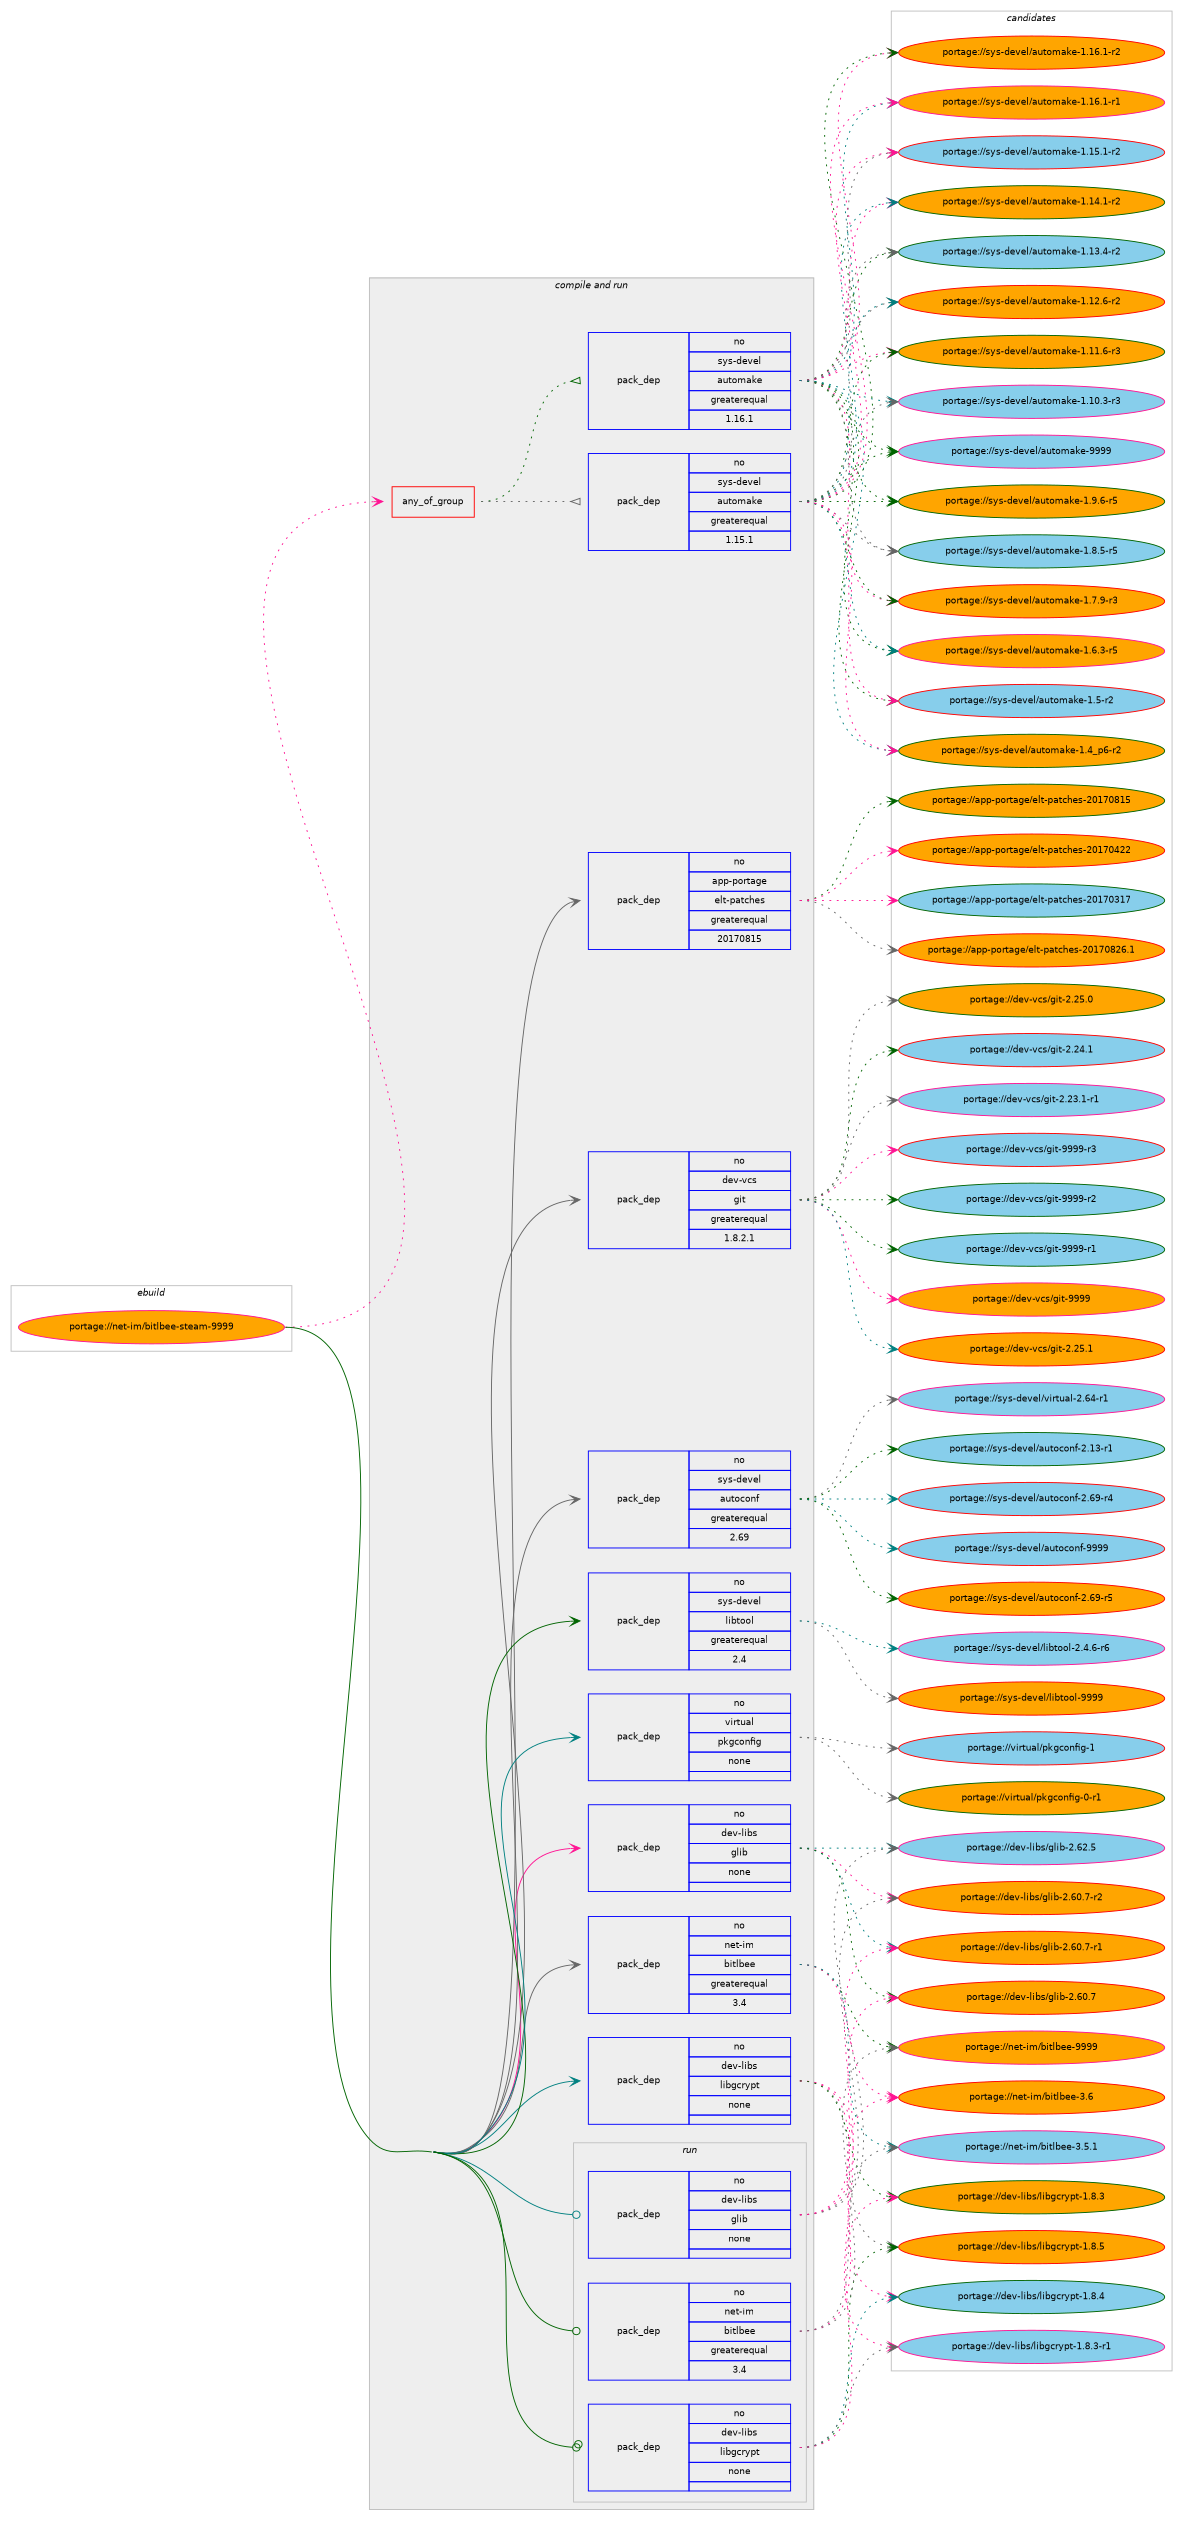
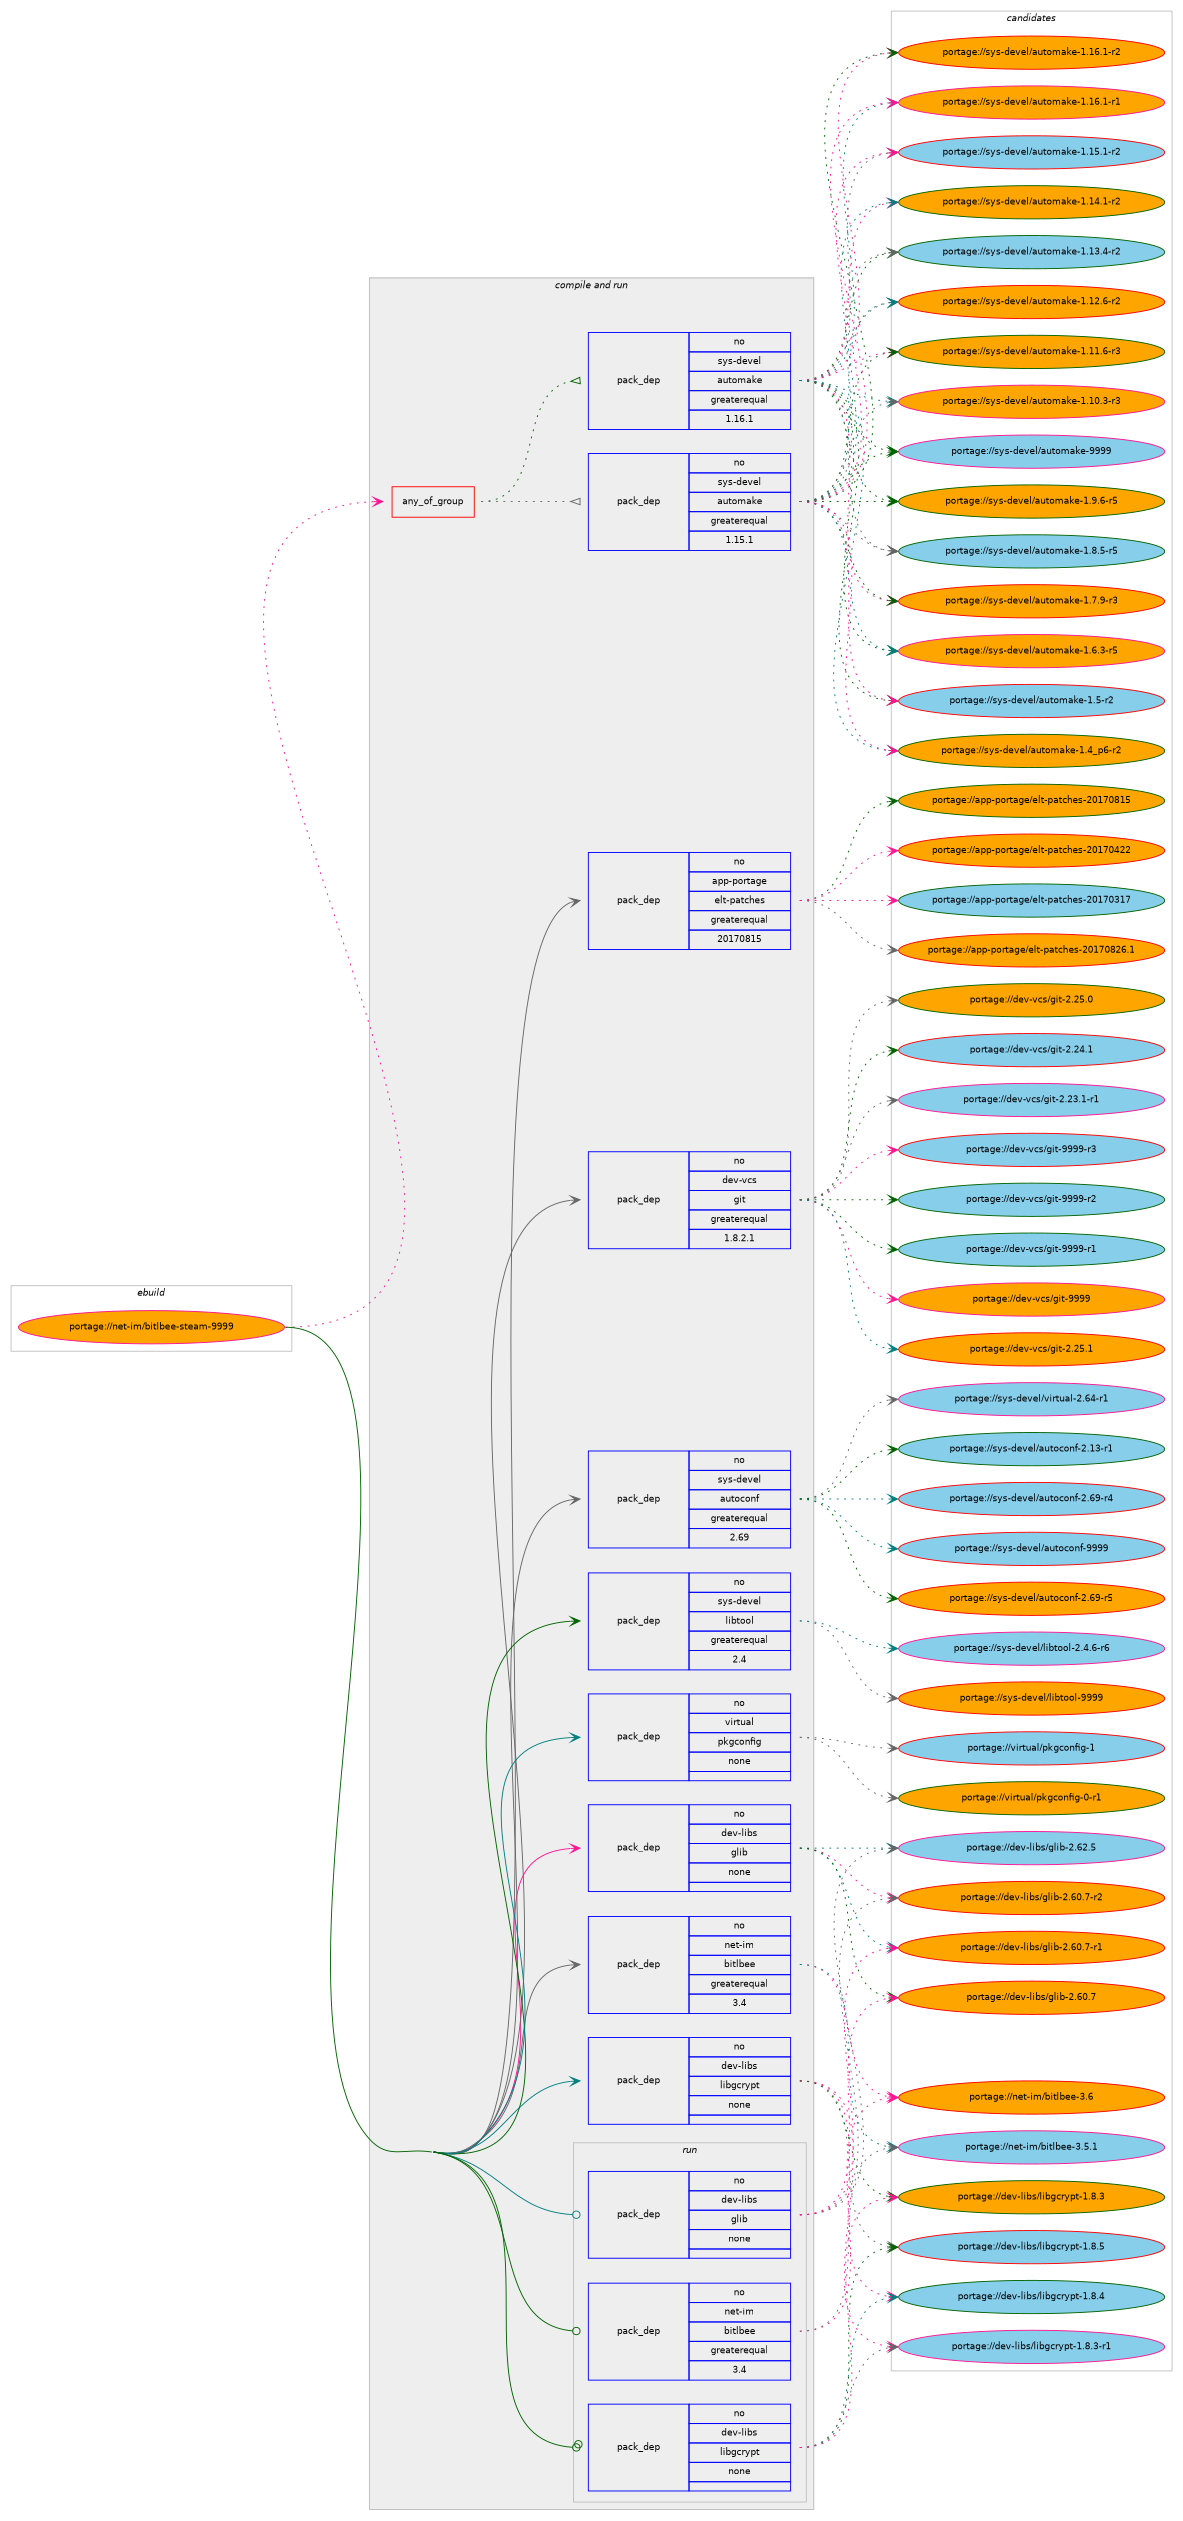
(1032, 402) -> (1032, 402)
(1032, 2048) -> none
(1032, 2247) -> (1032, 2247)
